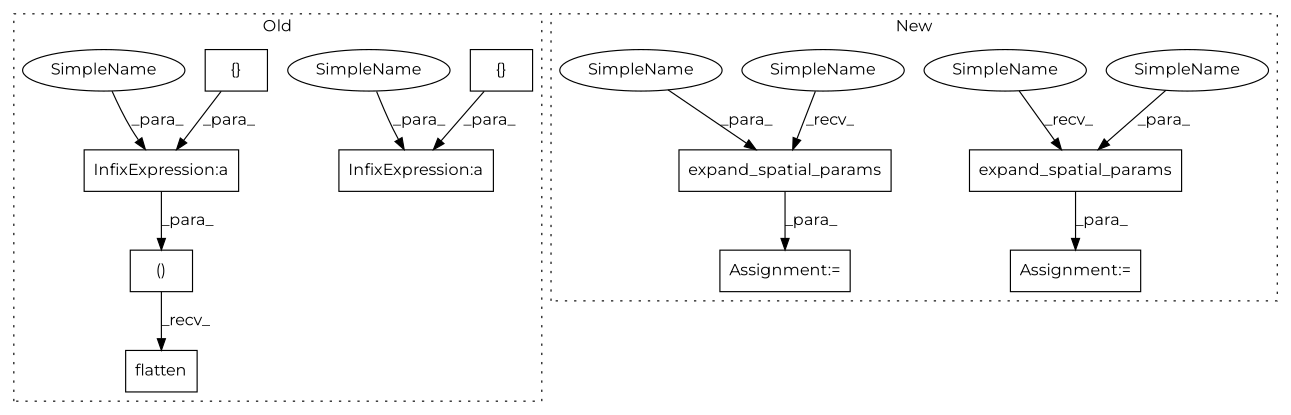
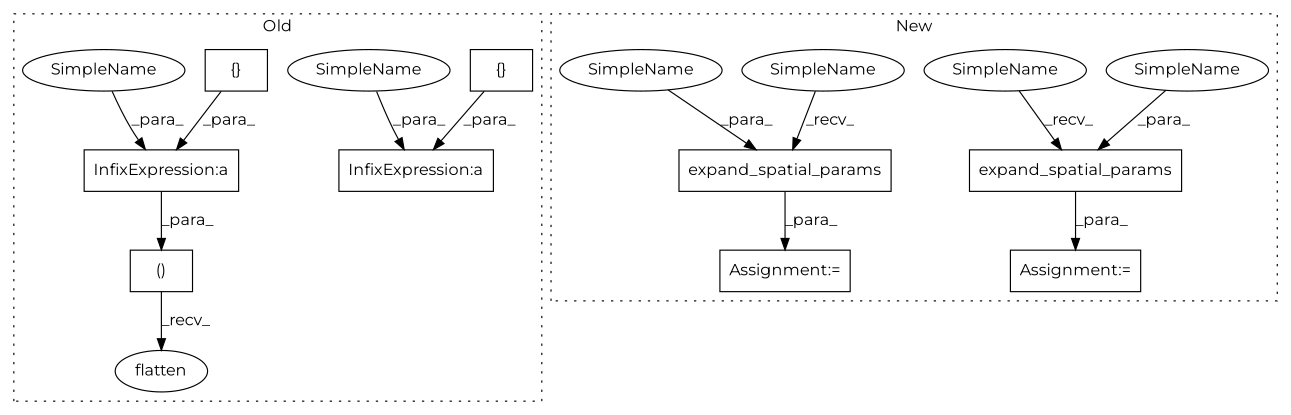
(161, 371) -> (161, 371)
